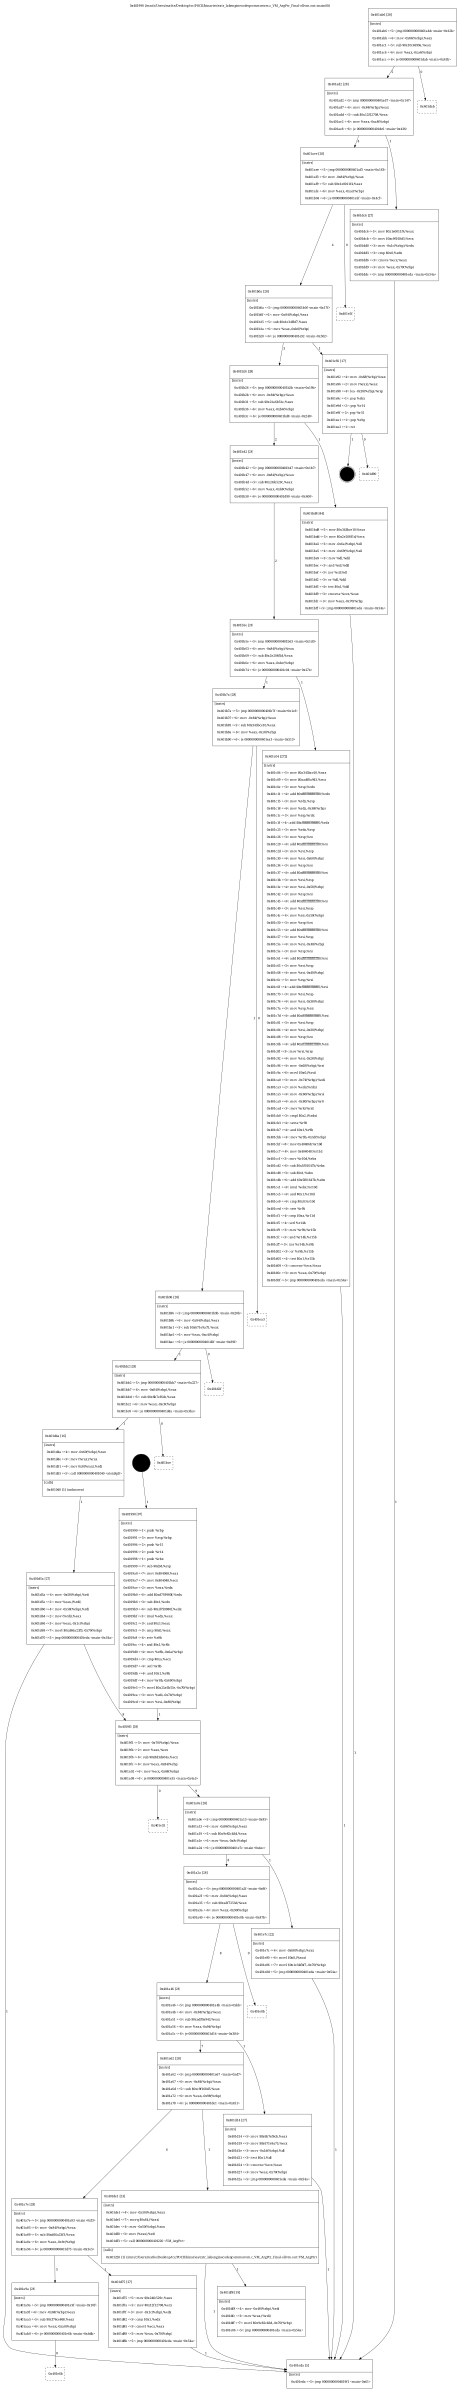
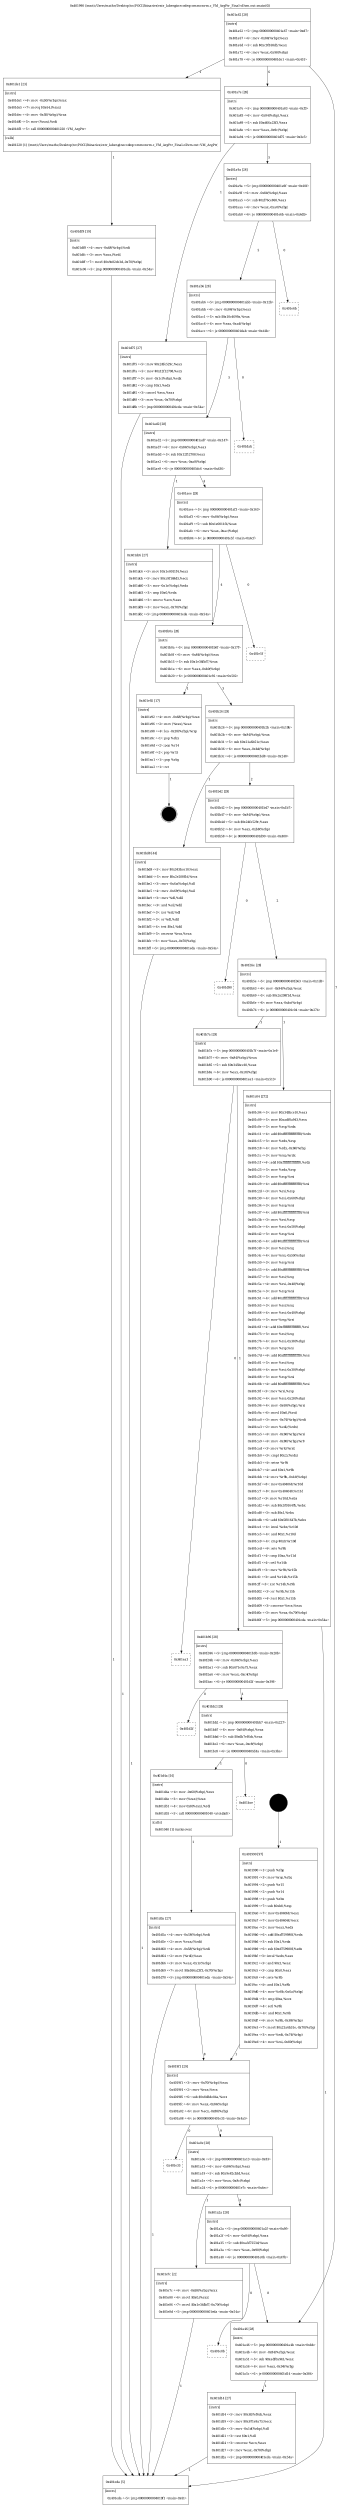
none -> (250, 249)
(365, 450) -> (236, 911)
(200, 2045) -> (334, 1194)
(210, 2344) -> (112, 1377)
